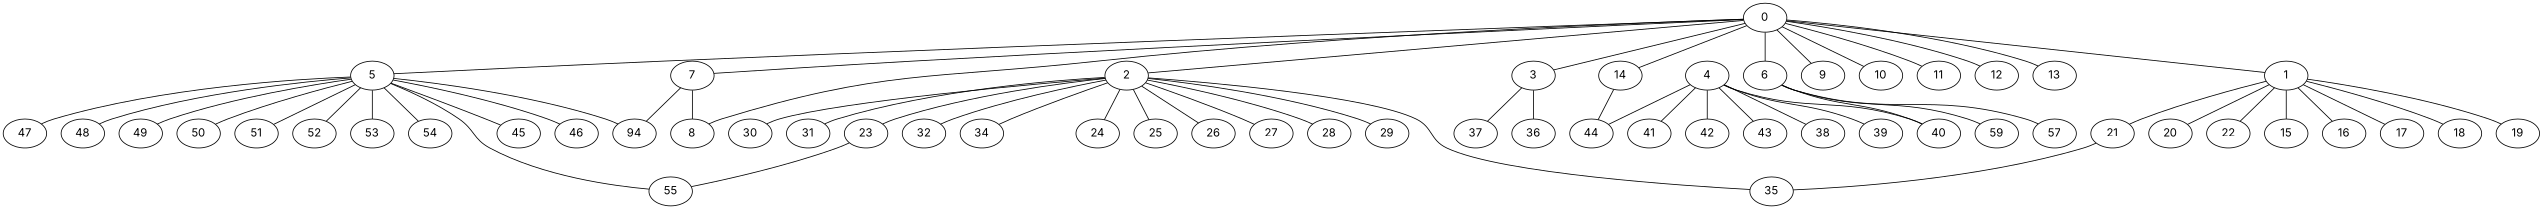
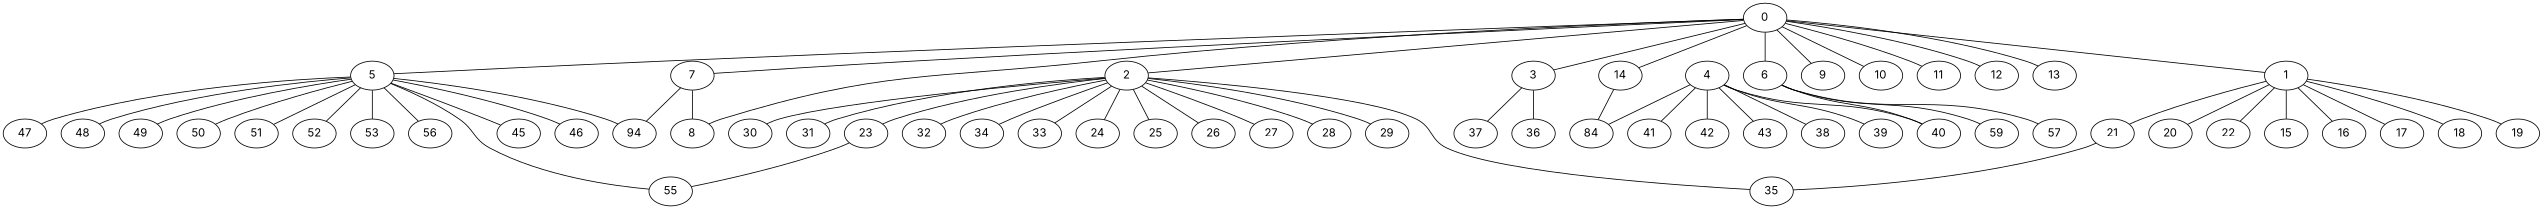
(430, 133) -> (430, 133)
none -> (1040, 133)
(1591, 133) -> (1591, 133)
